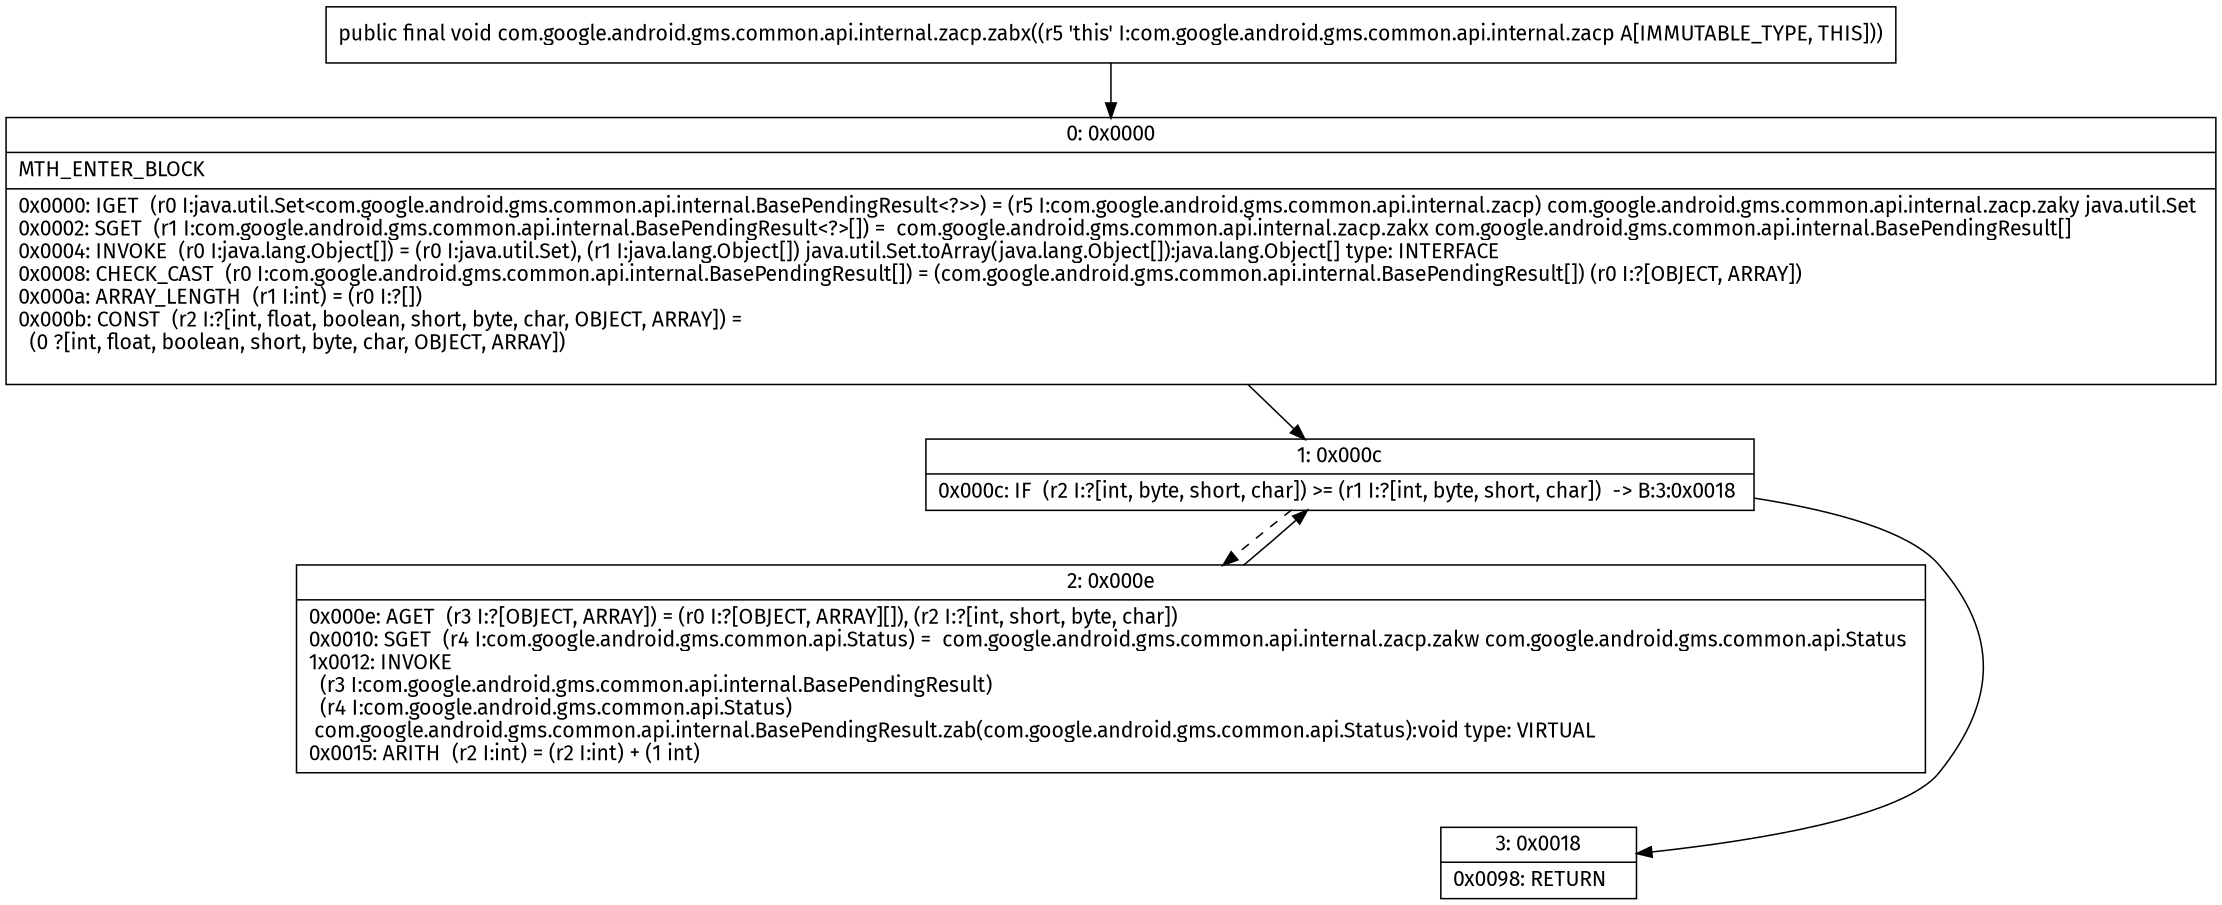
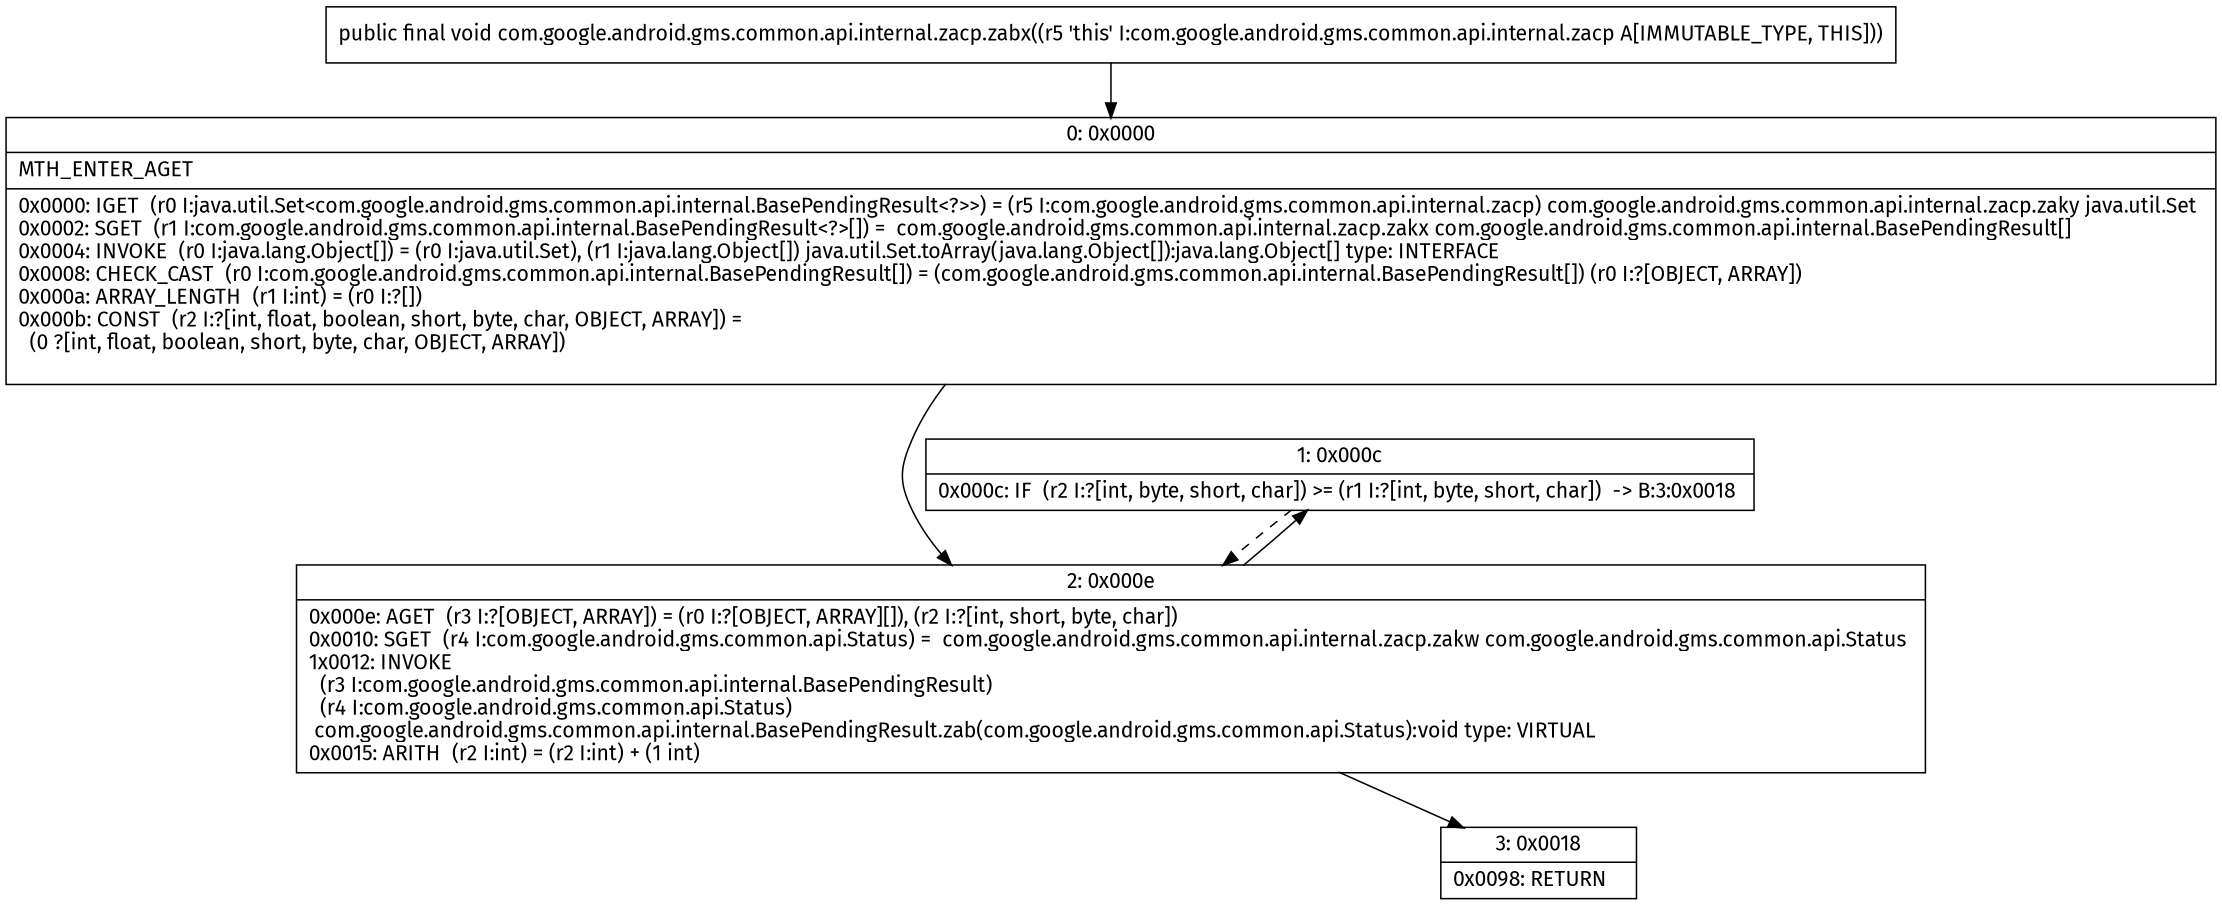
(112, 170) -> (106, 170)
(1271, 406) -> (903, 469)
(1972, 718) -> (1394, 797)
